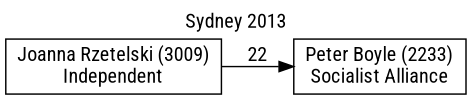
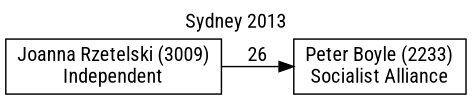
(258, 56) -> (258, 56)
